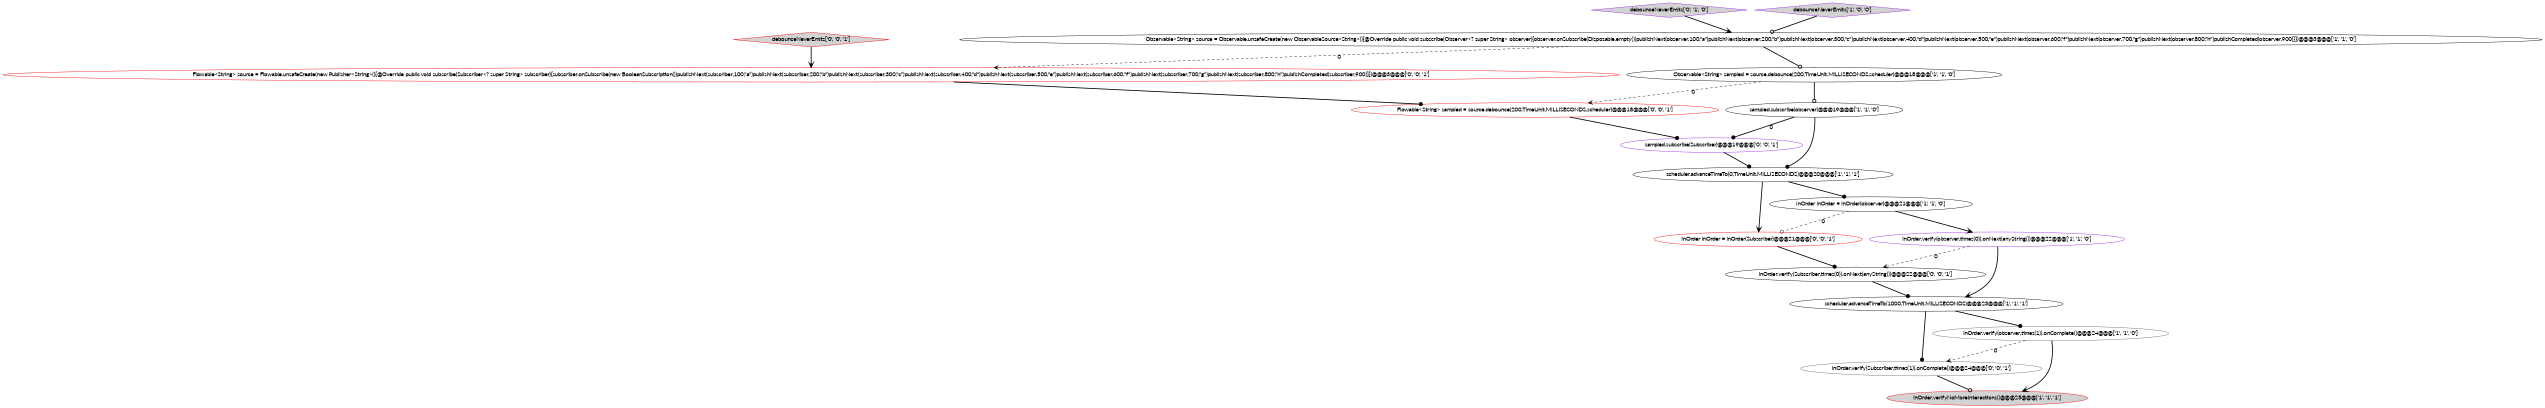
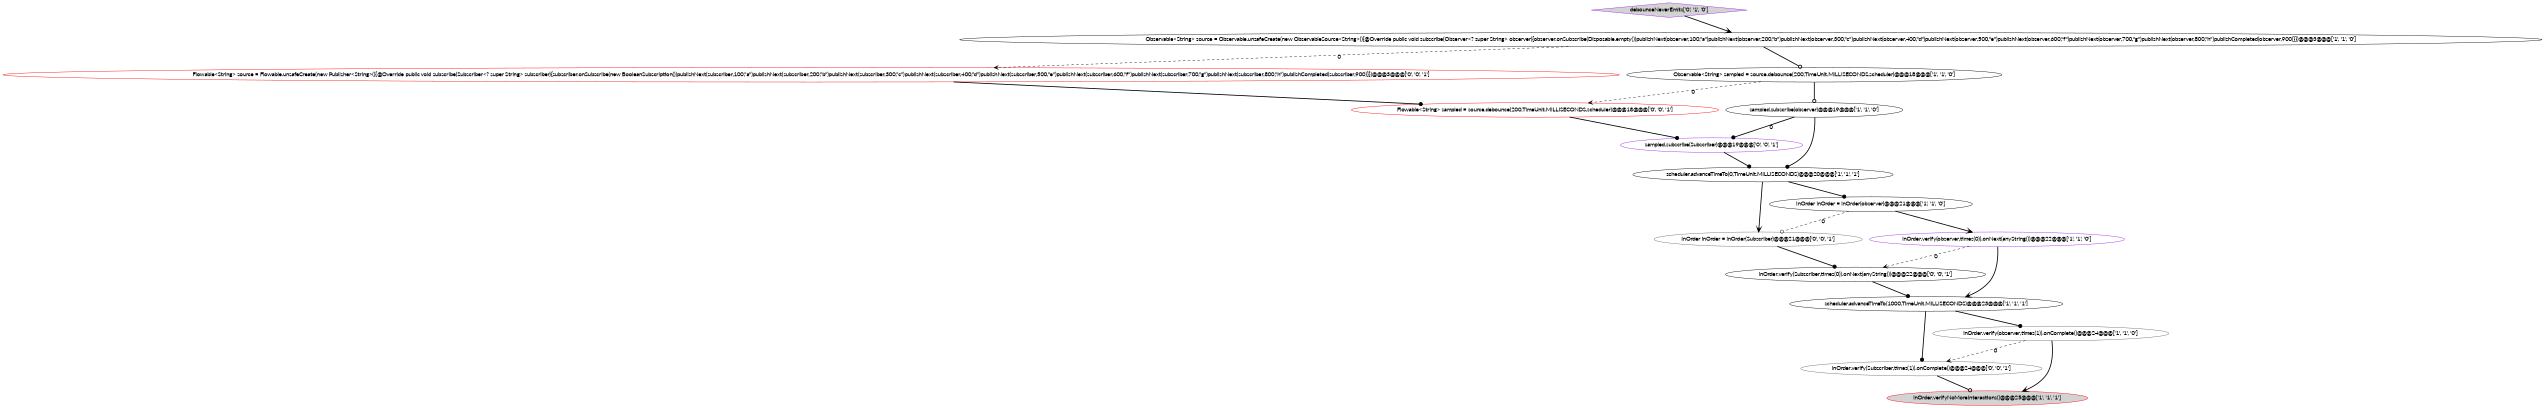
(1832, 10) -> none
(811, 40) -> none
(1758, 239) -> (1758, 239)
